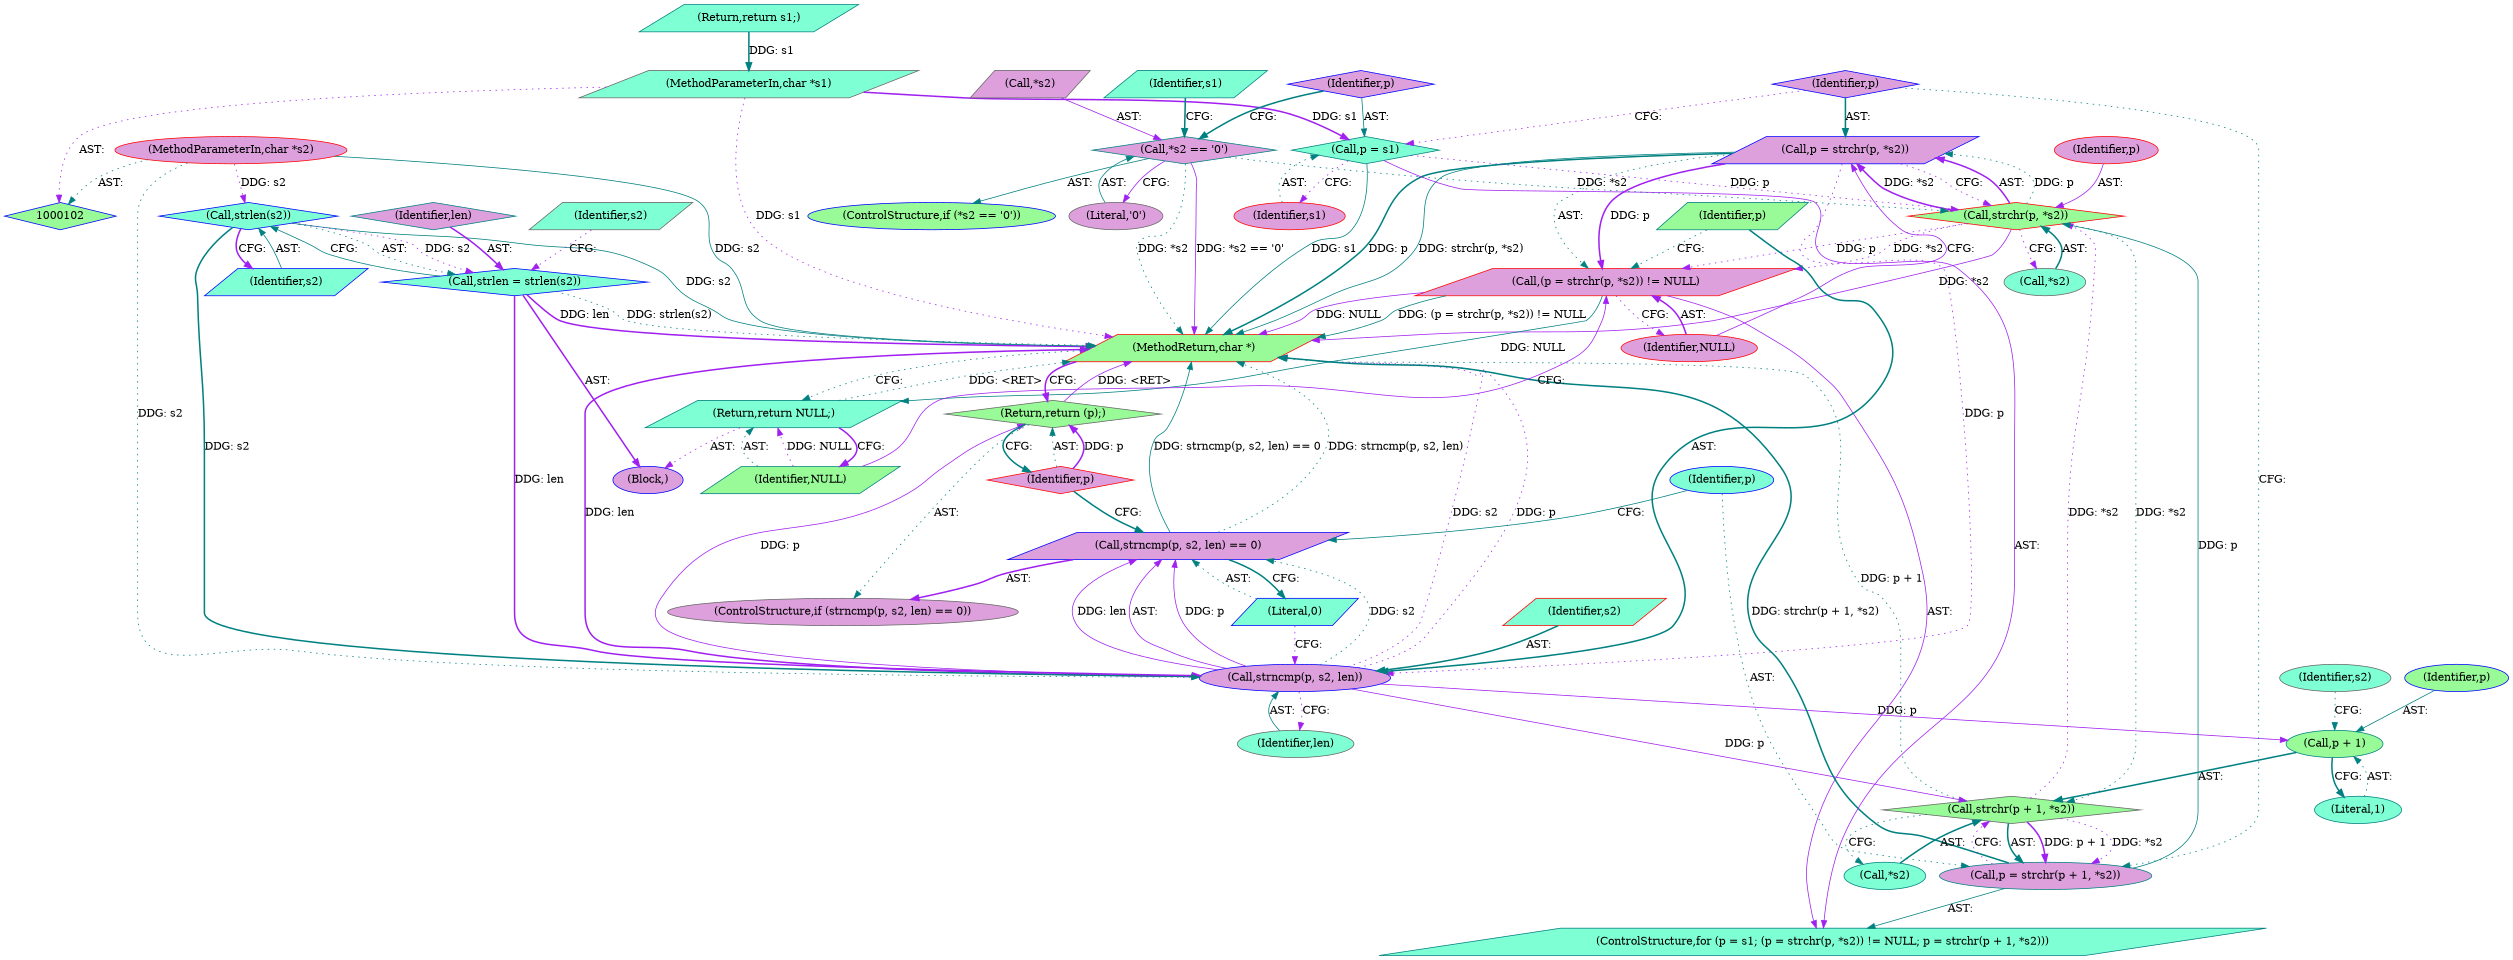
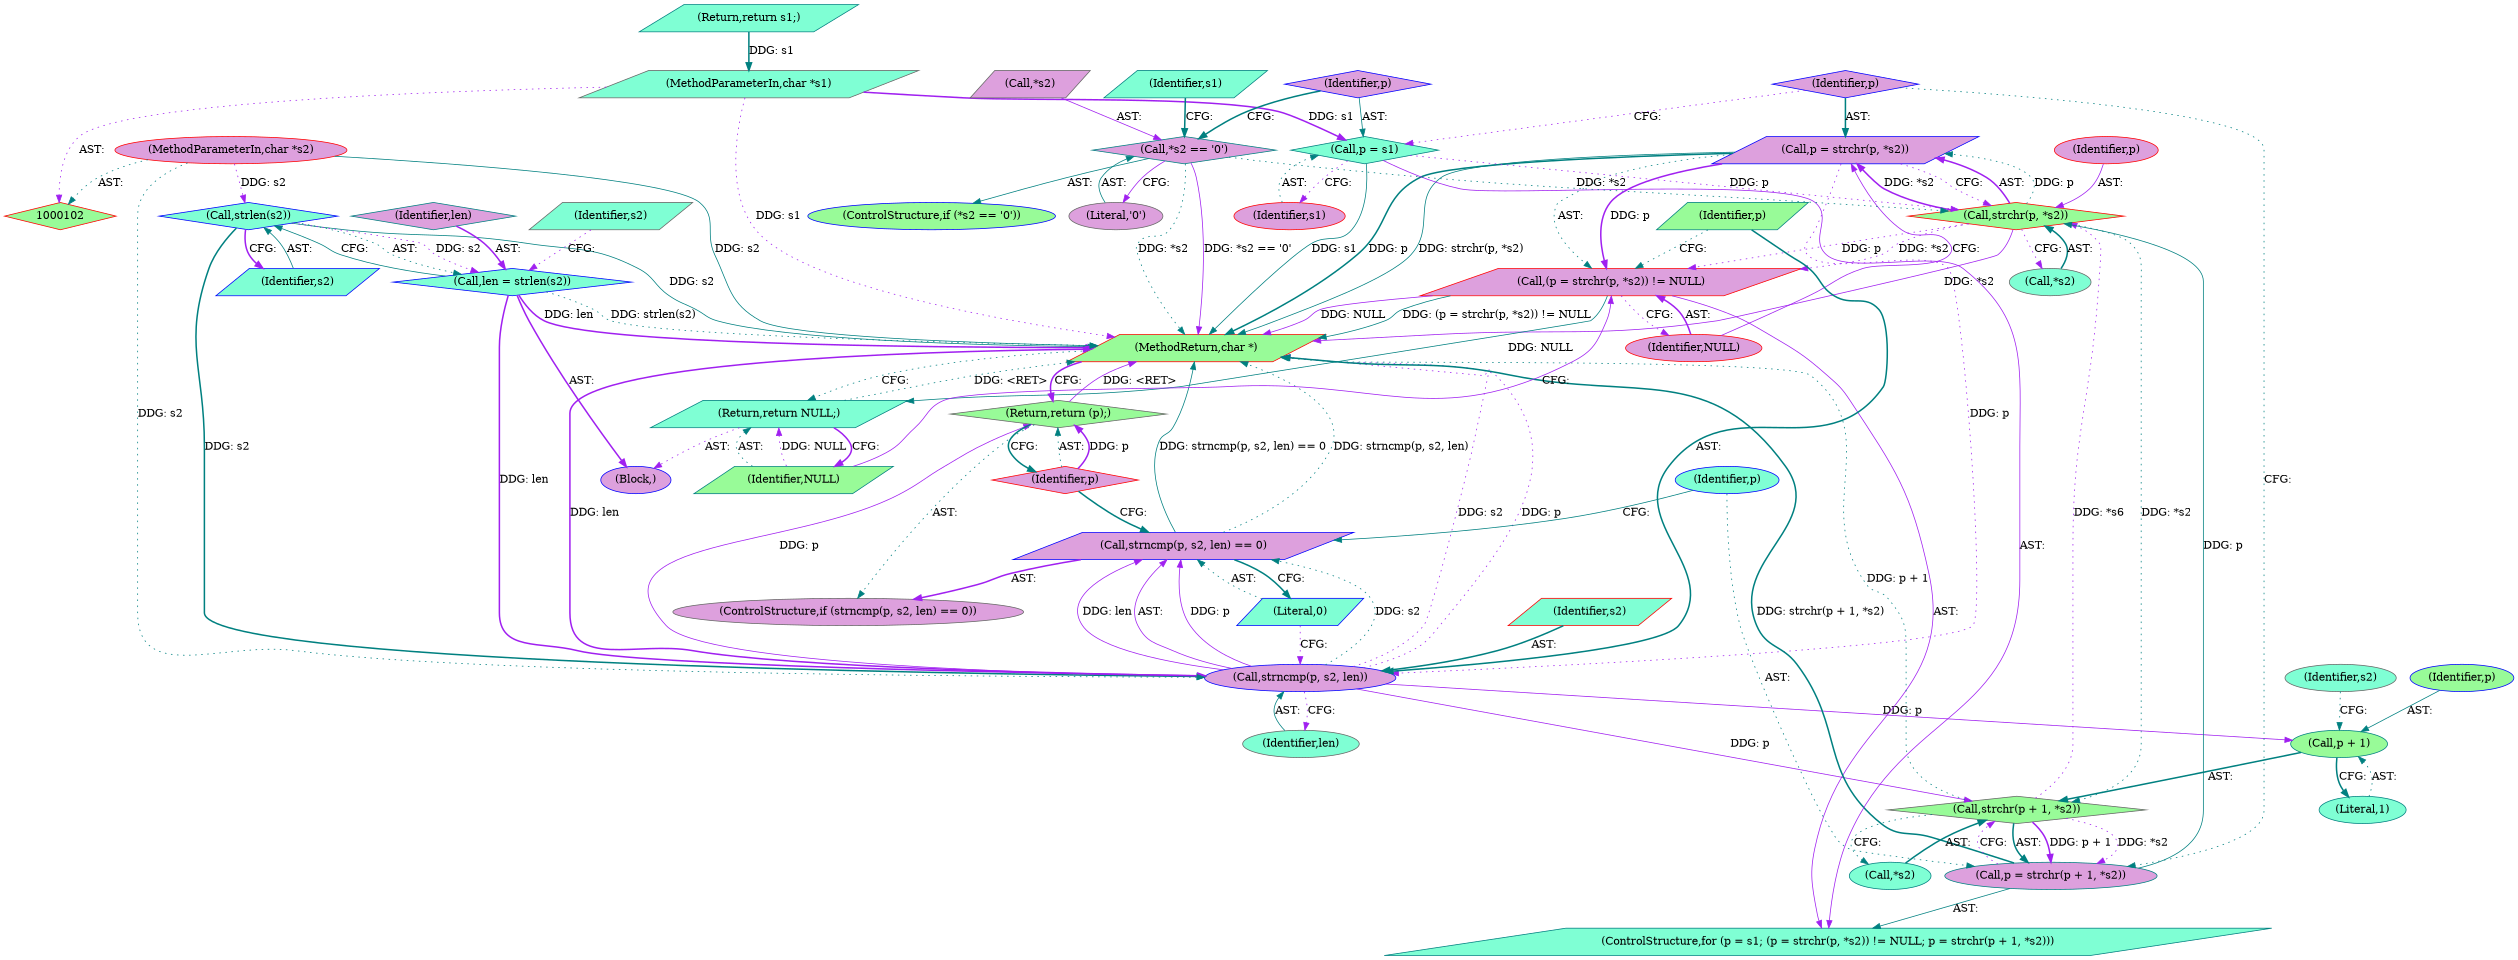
(60, 216) -> (60, 216)
(515, 282) -> (512, 282)
(2094, 513) -> (2099, 513)
